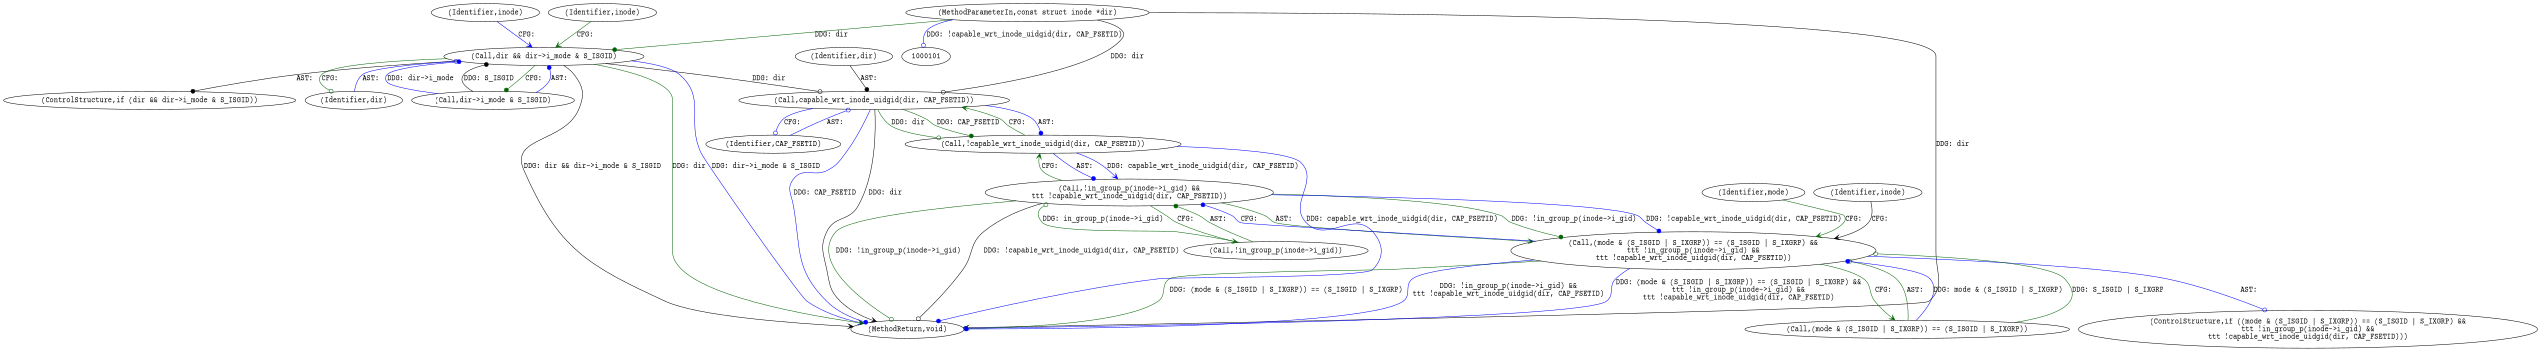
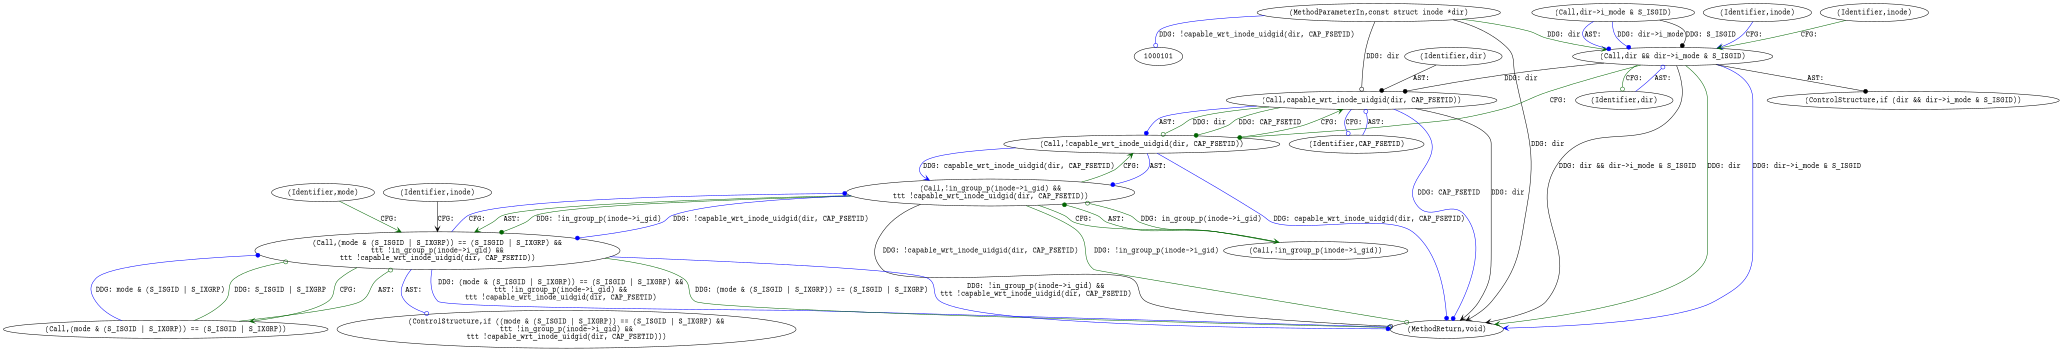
(785, 35) -> (1532, 32)
(712, 76) -> (1505, 74)
(522, 78) -> (1445, 121)
